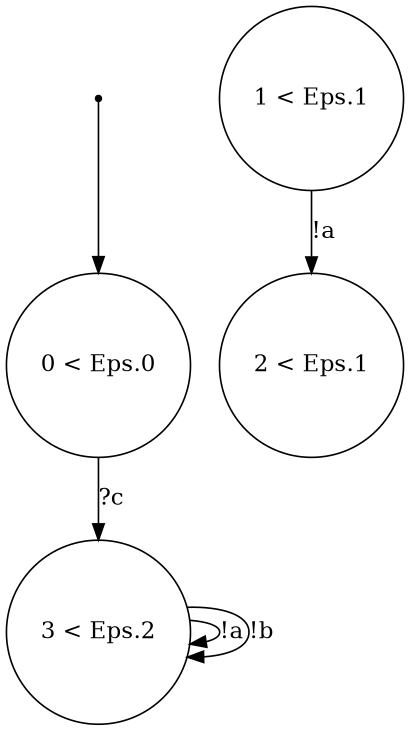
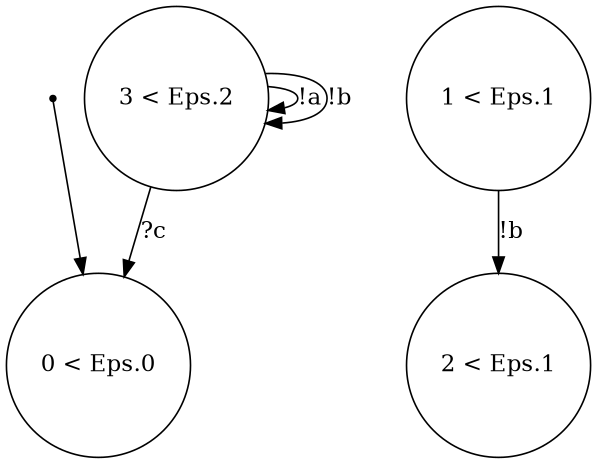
(324, 232) -> (512, 232)
(98, 491) -> (140, 224)
